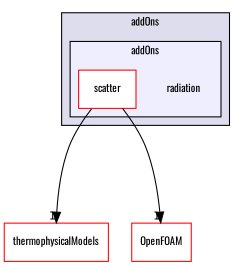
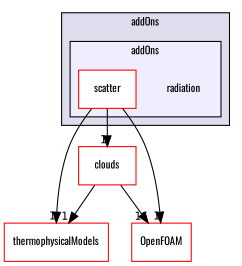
none -> (107, 166)
